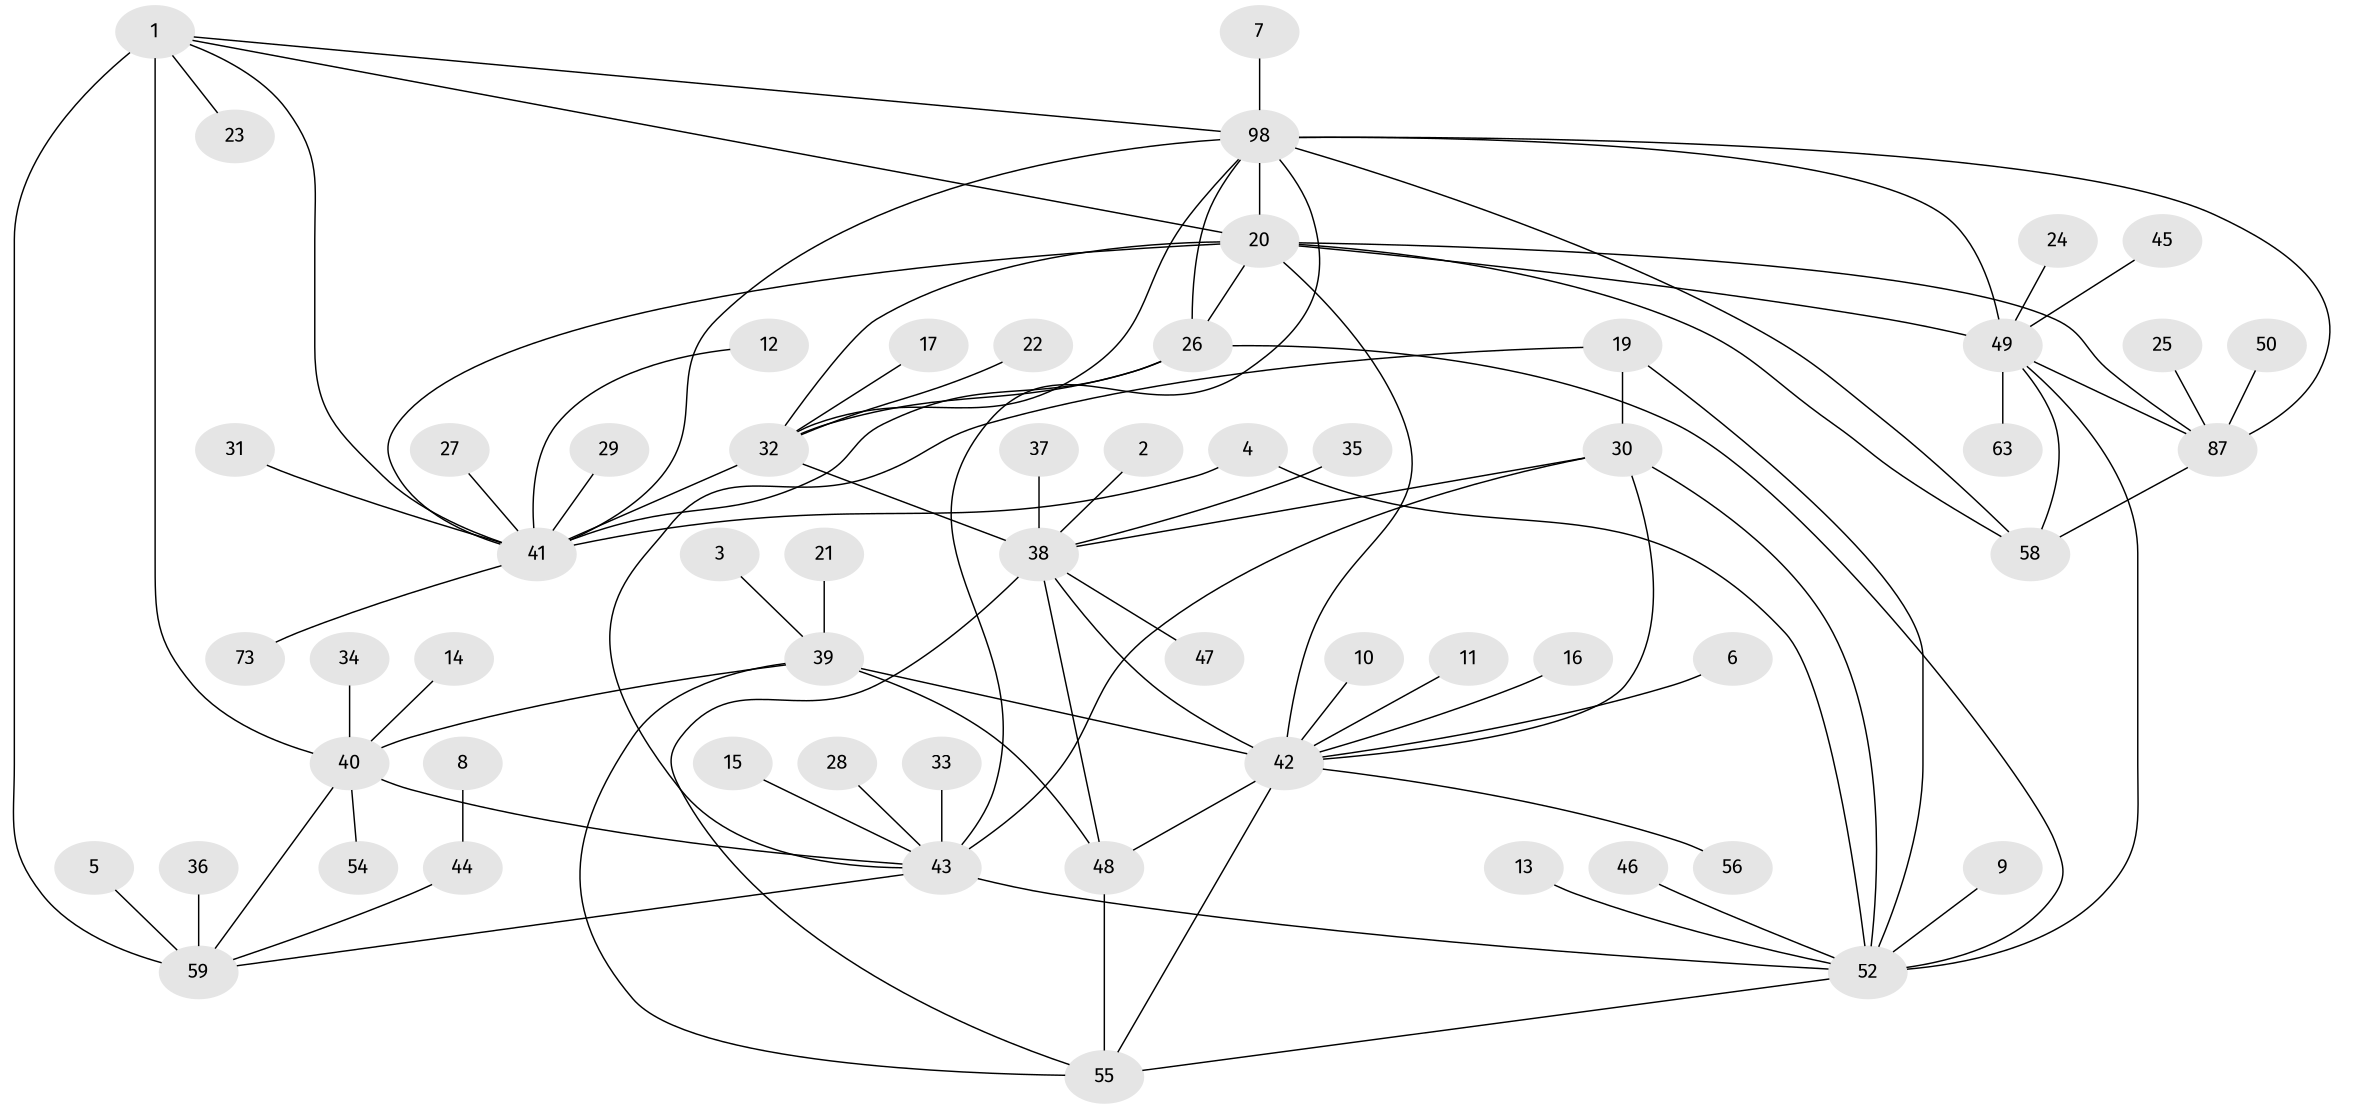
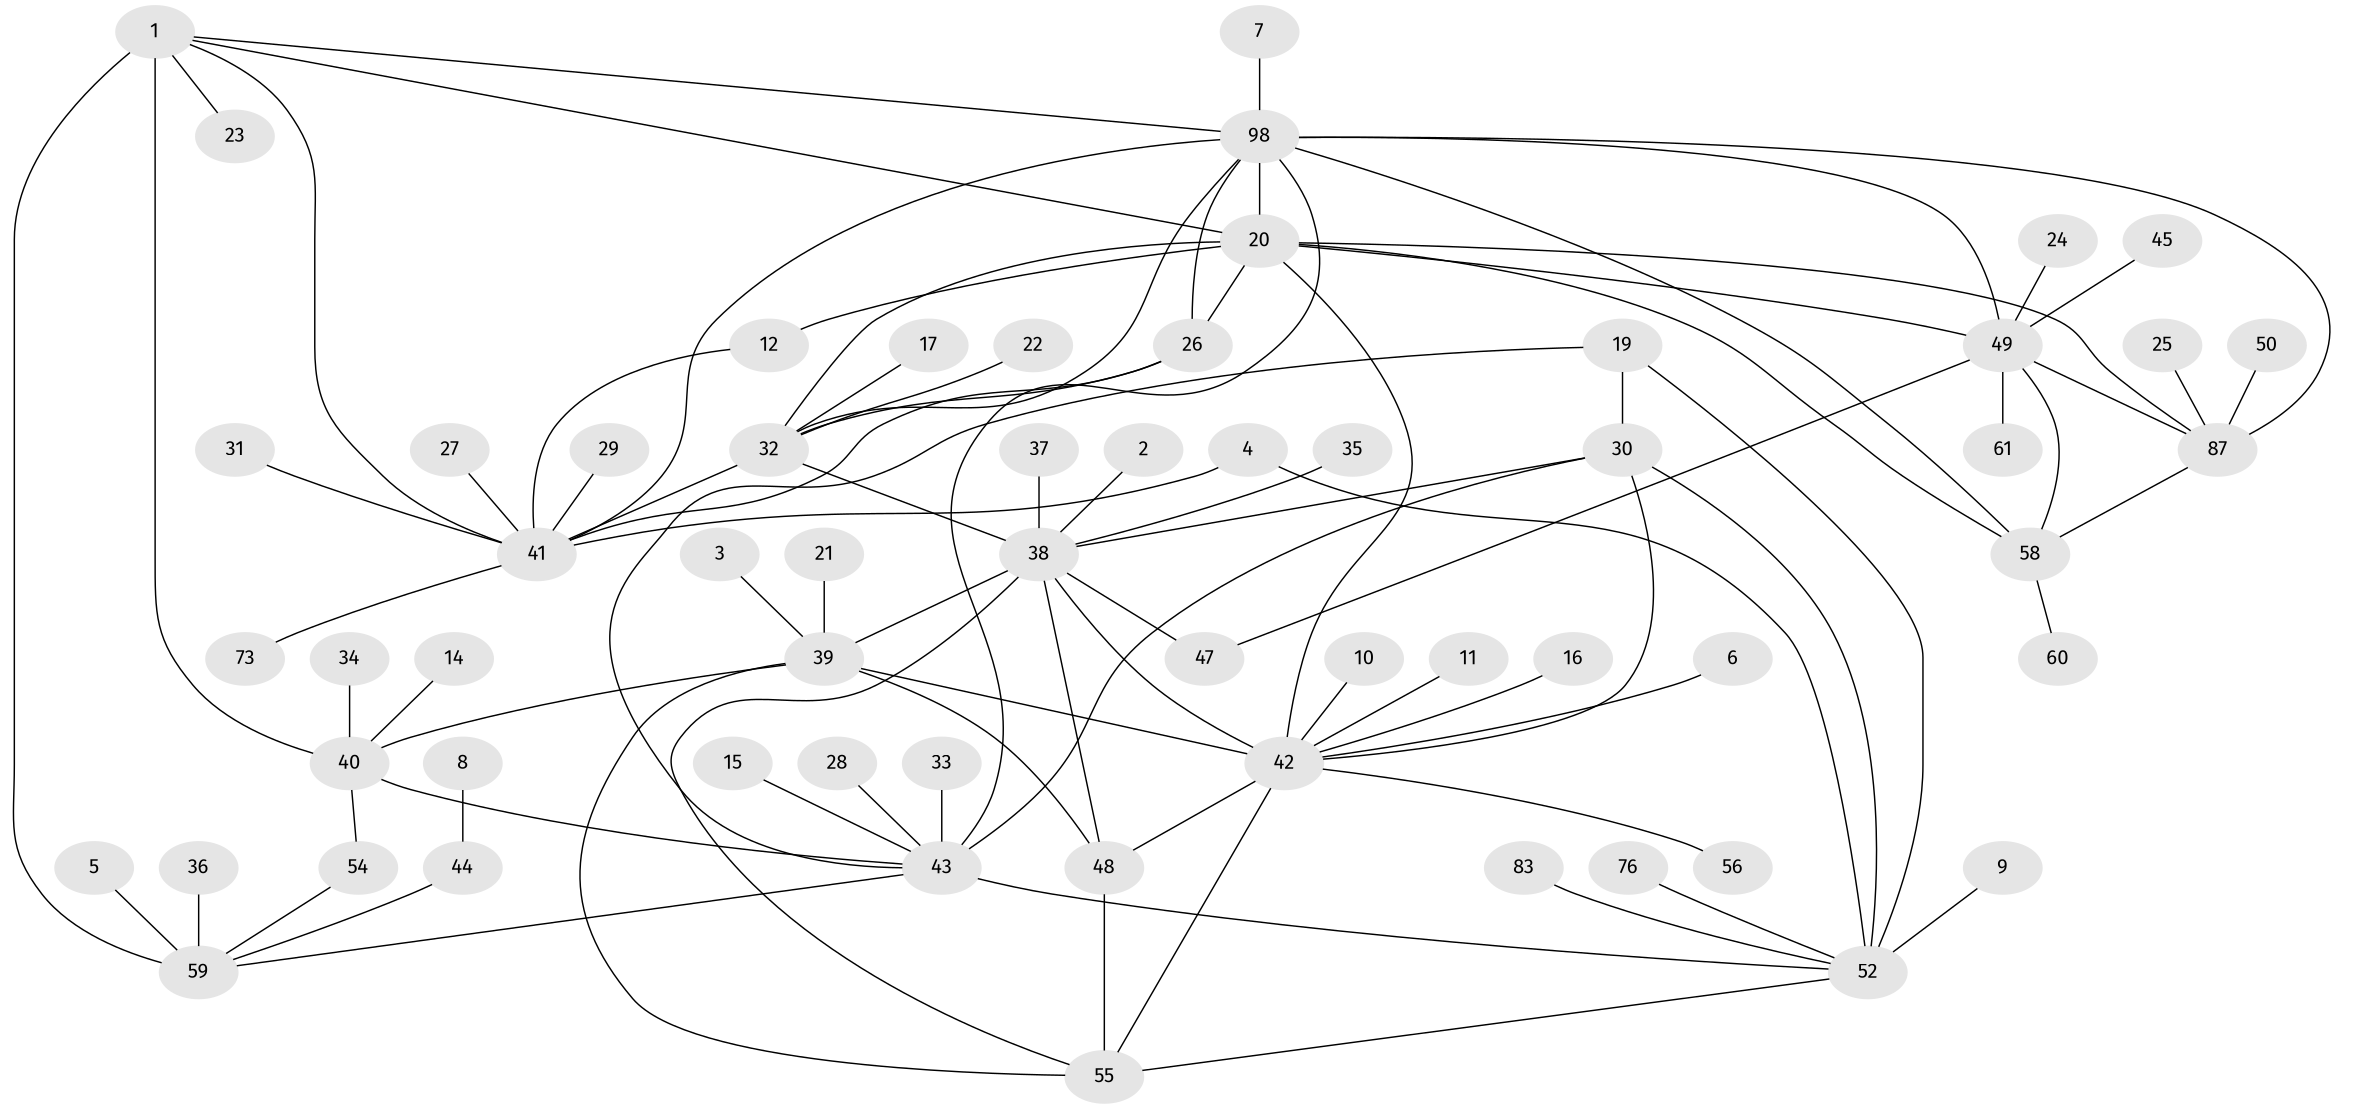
(705, 301) -> (1009, 278)
(2003, 450) -> (2003, 450)
(1809, 530) -> none
none -> (932, 607)
none -> (2058, 659)
(2138, 724) -> (1604, 504)
(274, 868) -> (278, 920)
(1524, 868) -> (1524, 868)
(1628, 868) -> (1628, 868)
